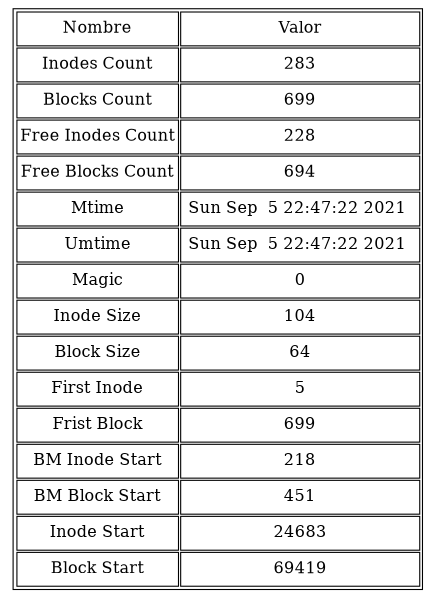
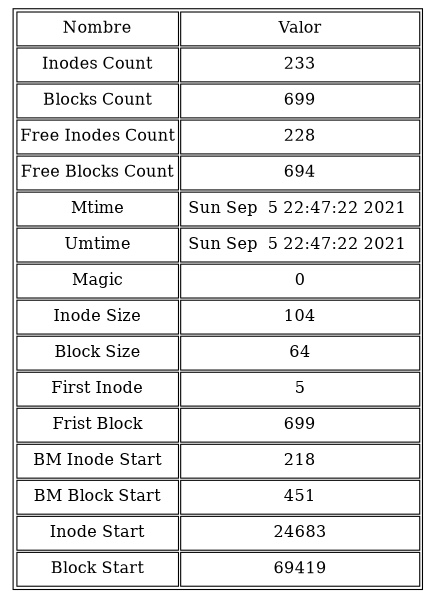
(300, 64) -> (300, 64)
